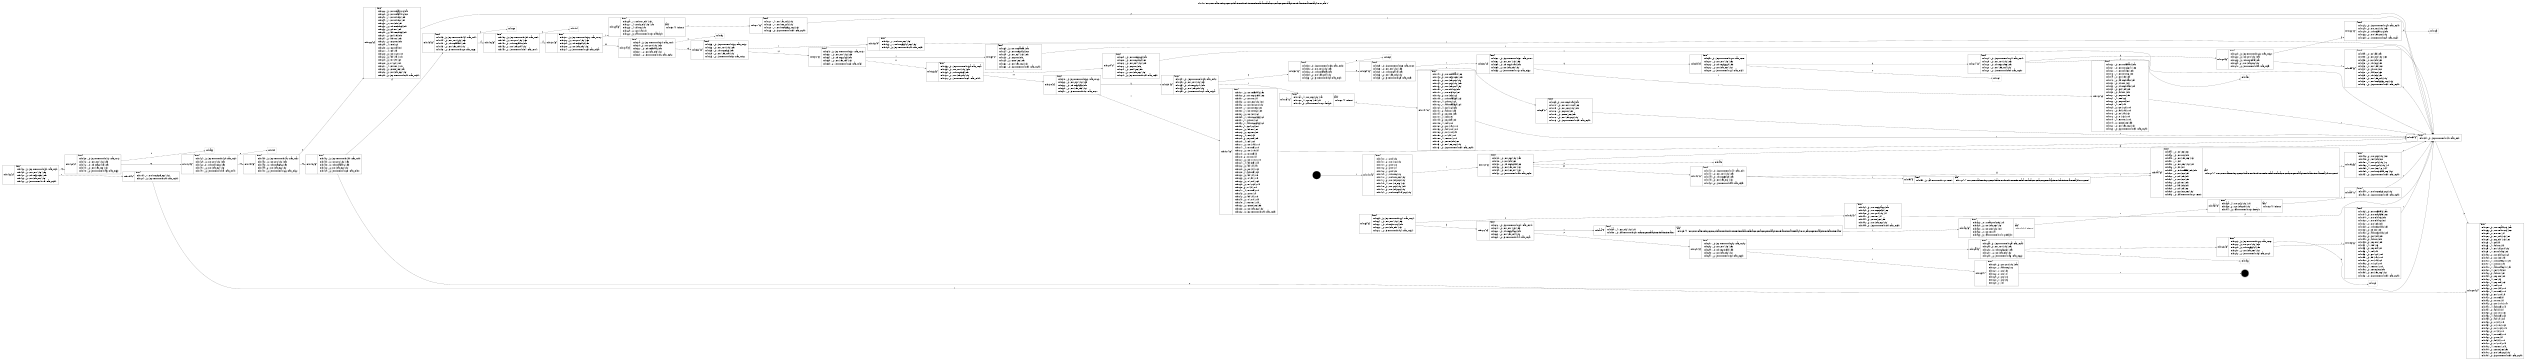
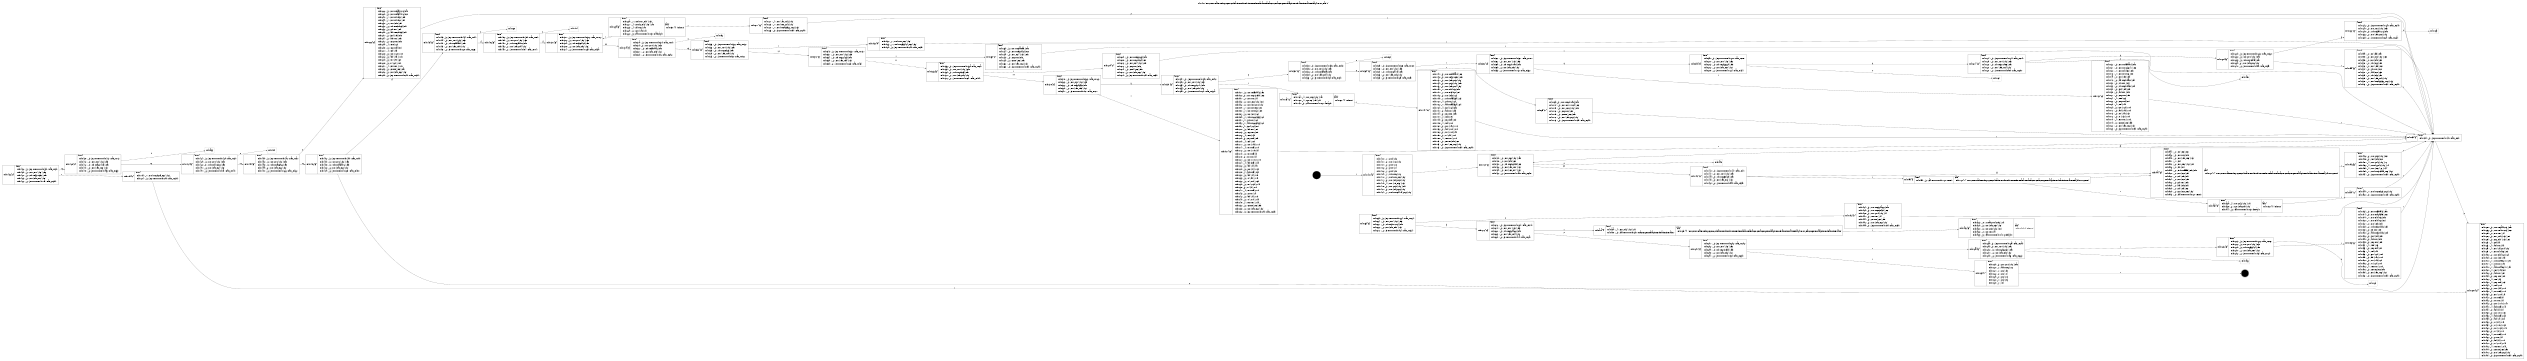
(605, 36) -> (608, 38)
(2112, 218) -> (2114, 195)
